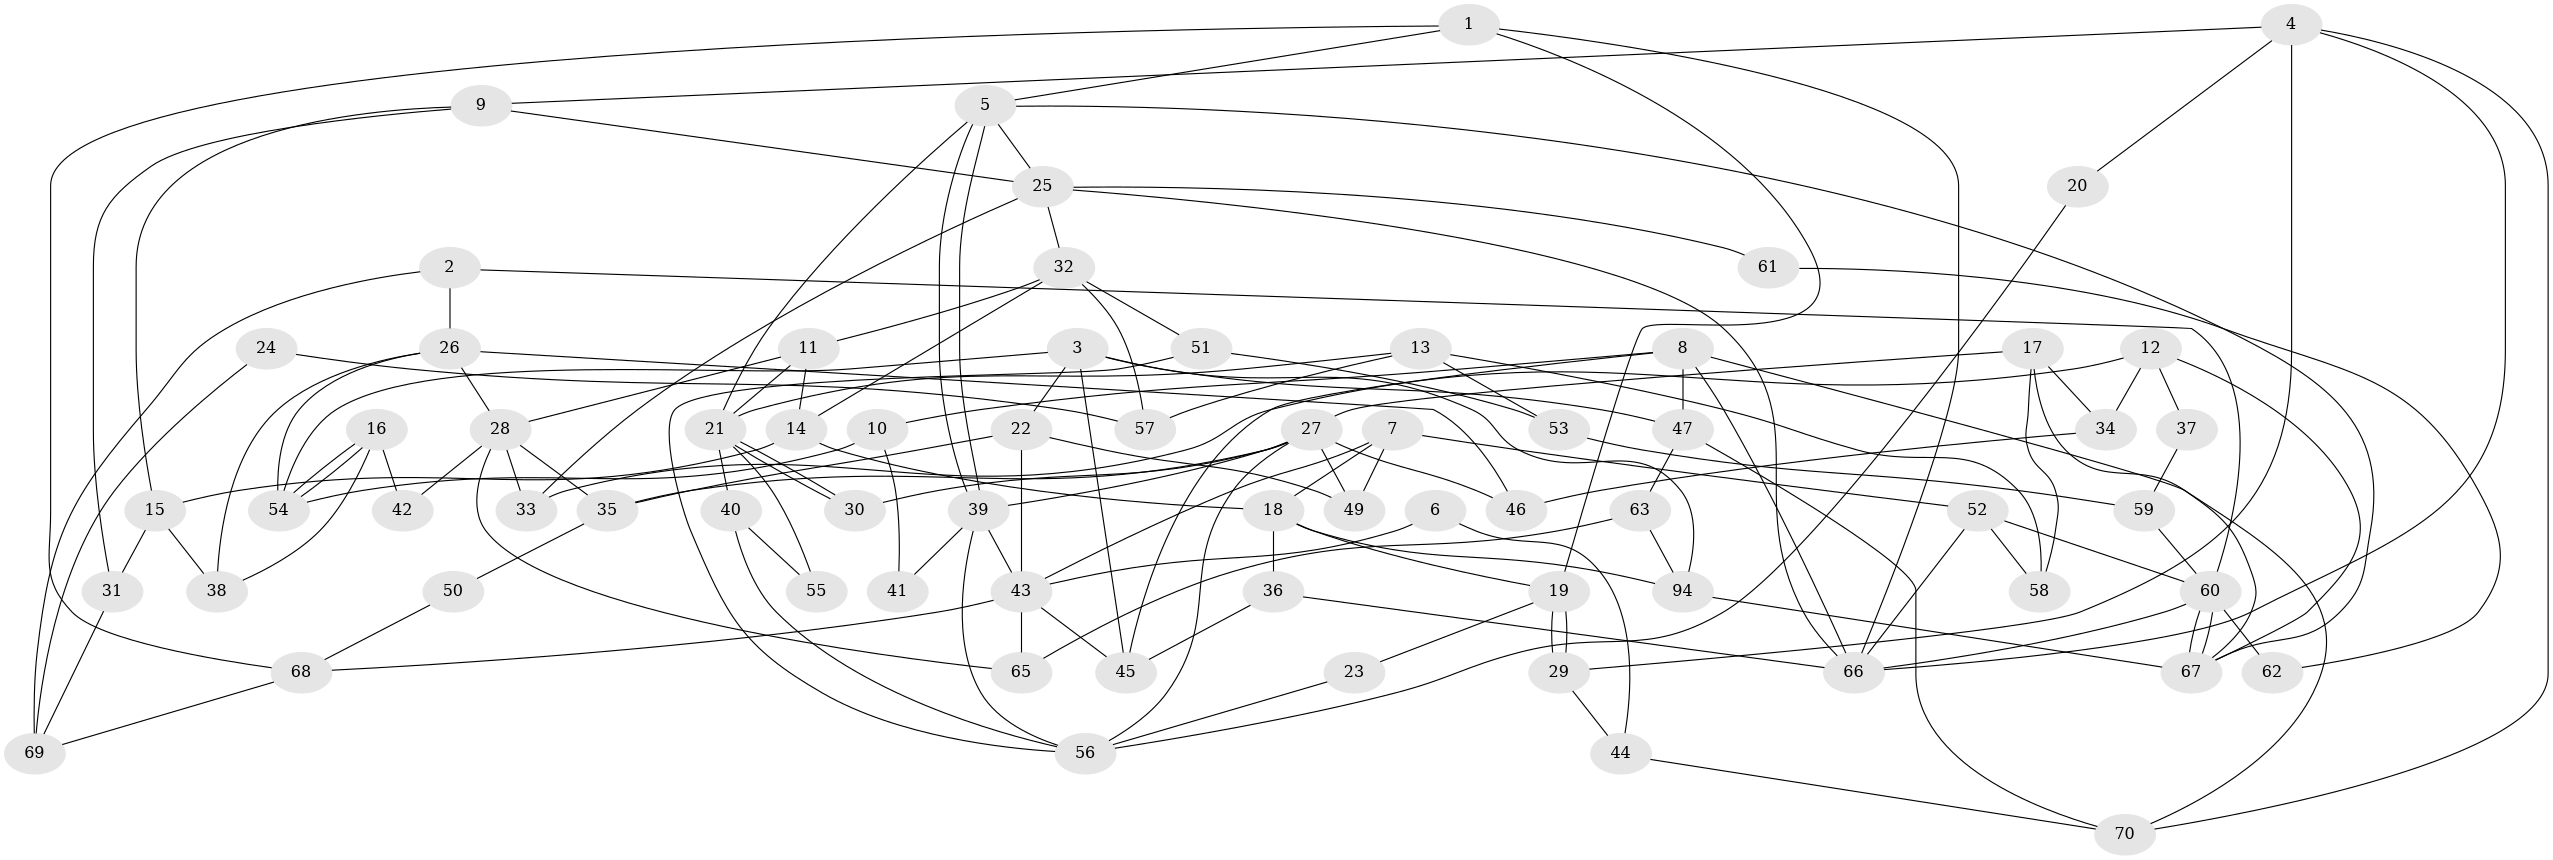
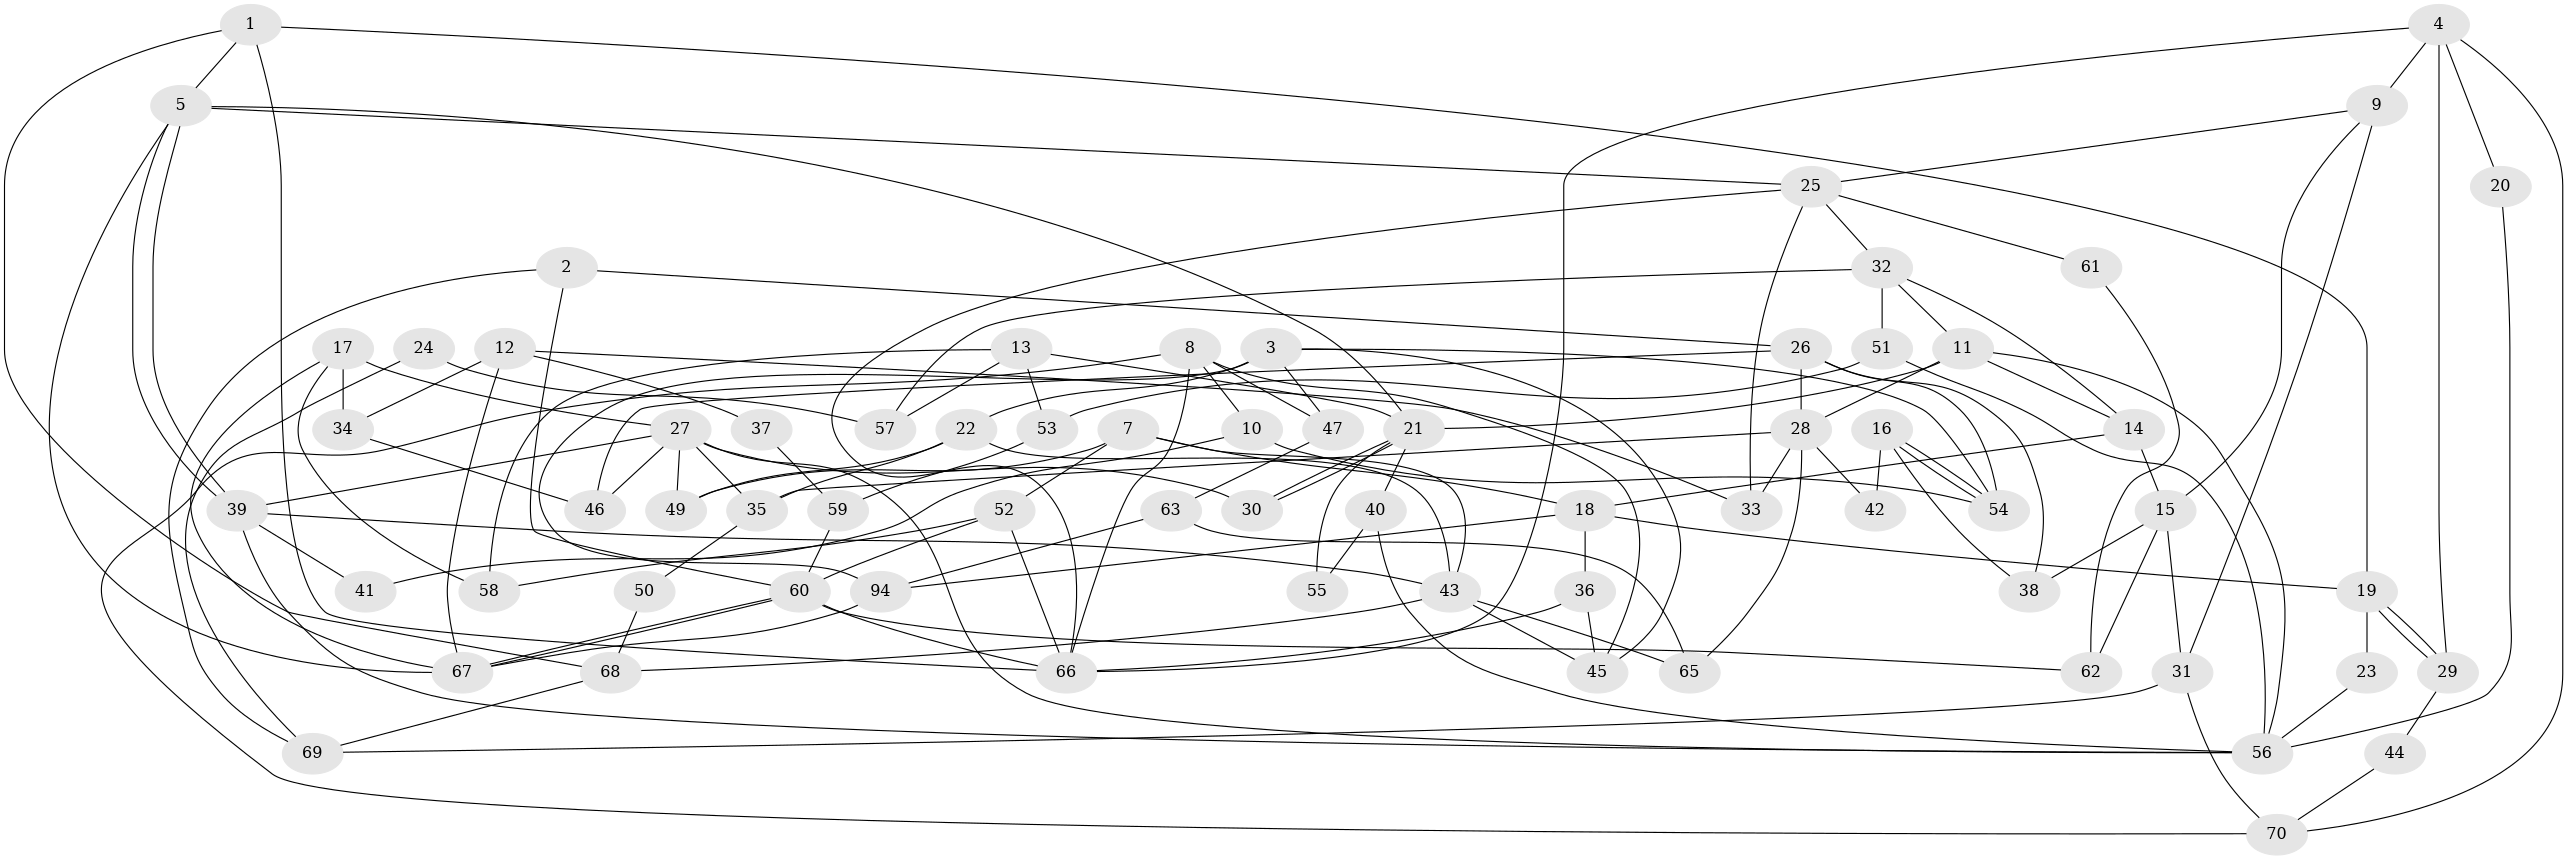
none -> (2231, 471)
(1436, 511) -> none
none -> (2129, 592)
(1916, 615) -> (2214, 761)
